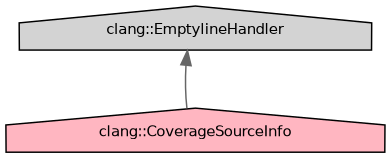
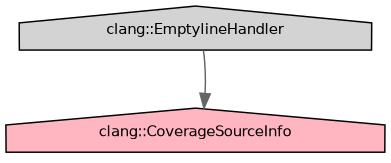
(186, 87) -> (205, 72)
